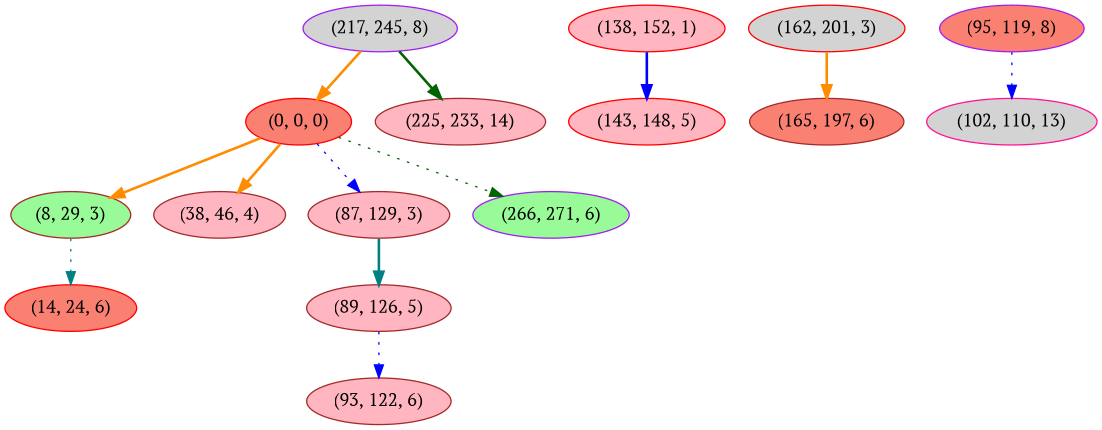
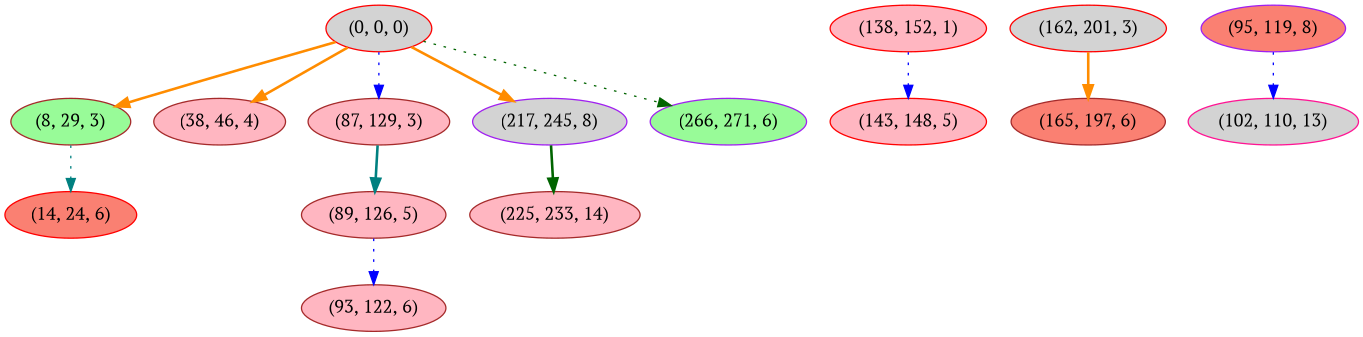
(647, 69) -> (908, 69)
(343, 71) -> (457, 71)
(299, 122) -> (379, 28)
